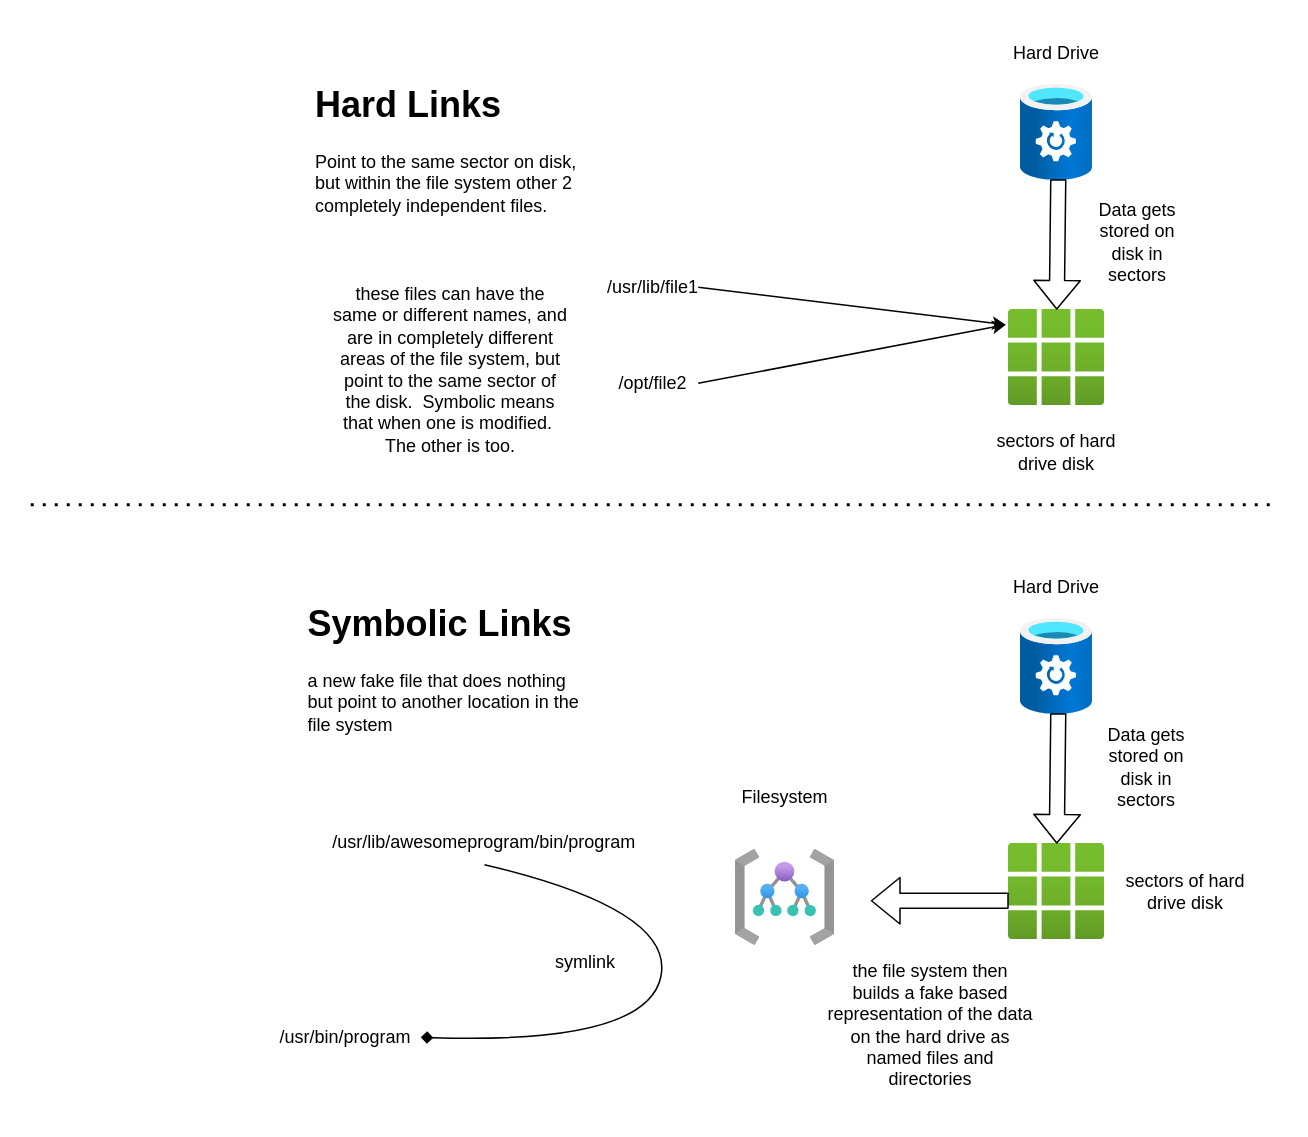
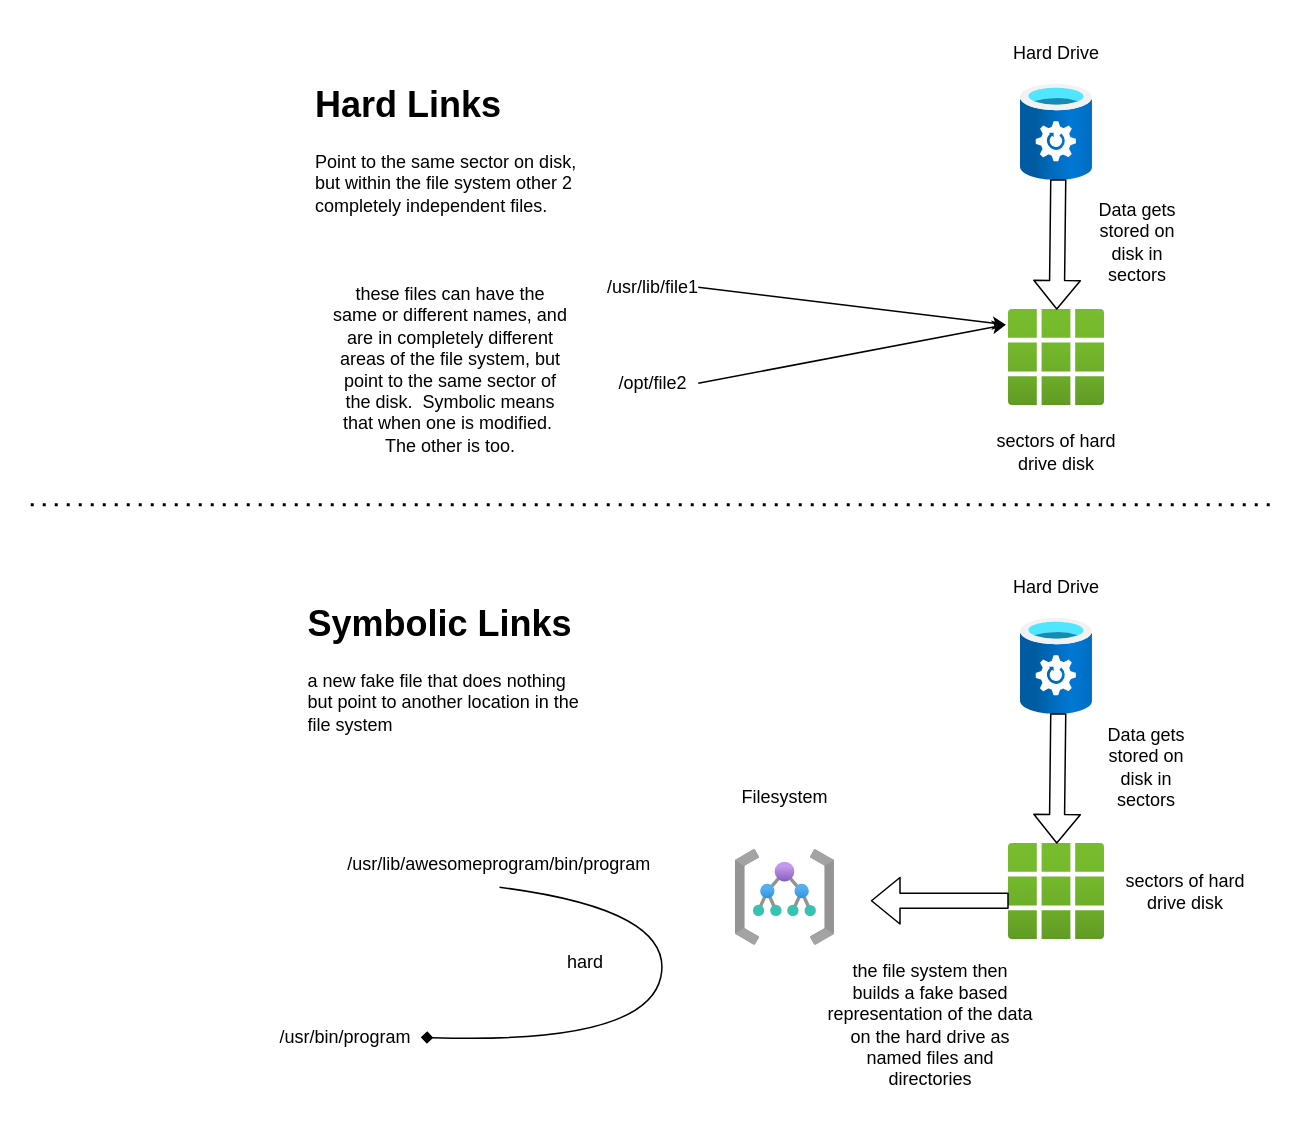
(485, 842) -> (500, 865)
(586, 962) -> (586, 962)
